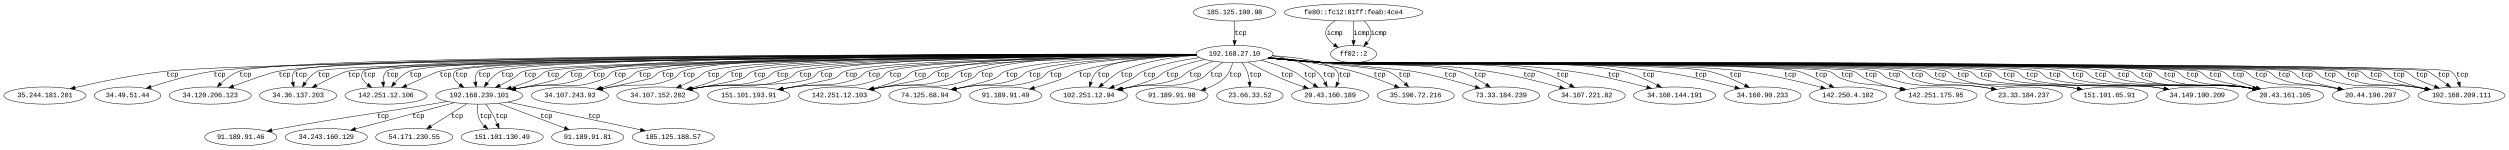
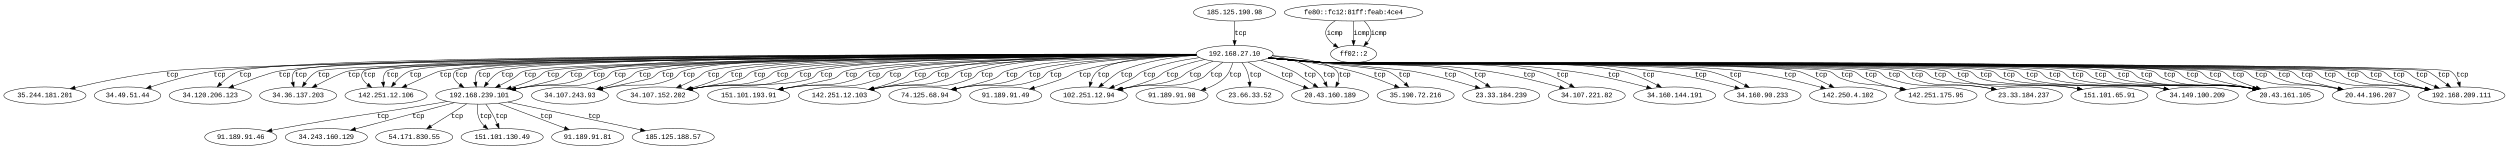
(1501, 96) -> (1501, 96)
(414, 137) -> (414, 137)
